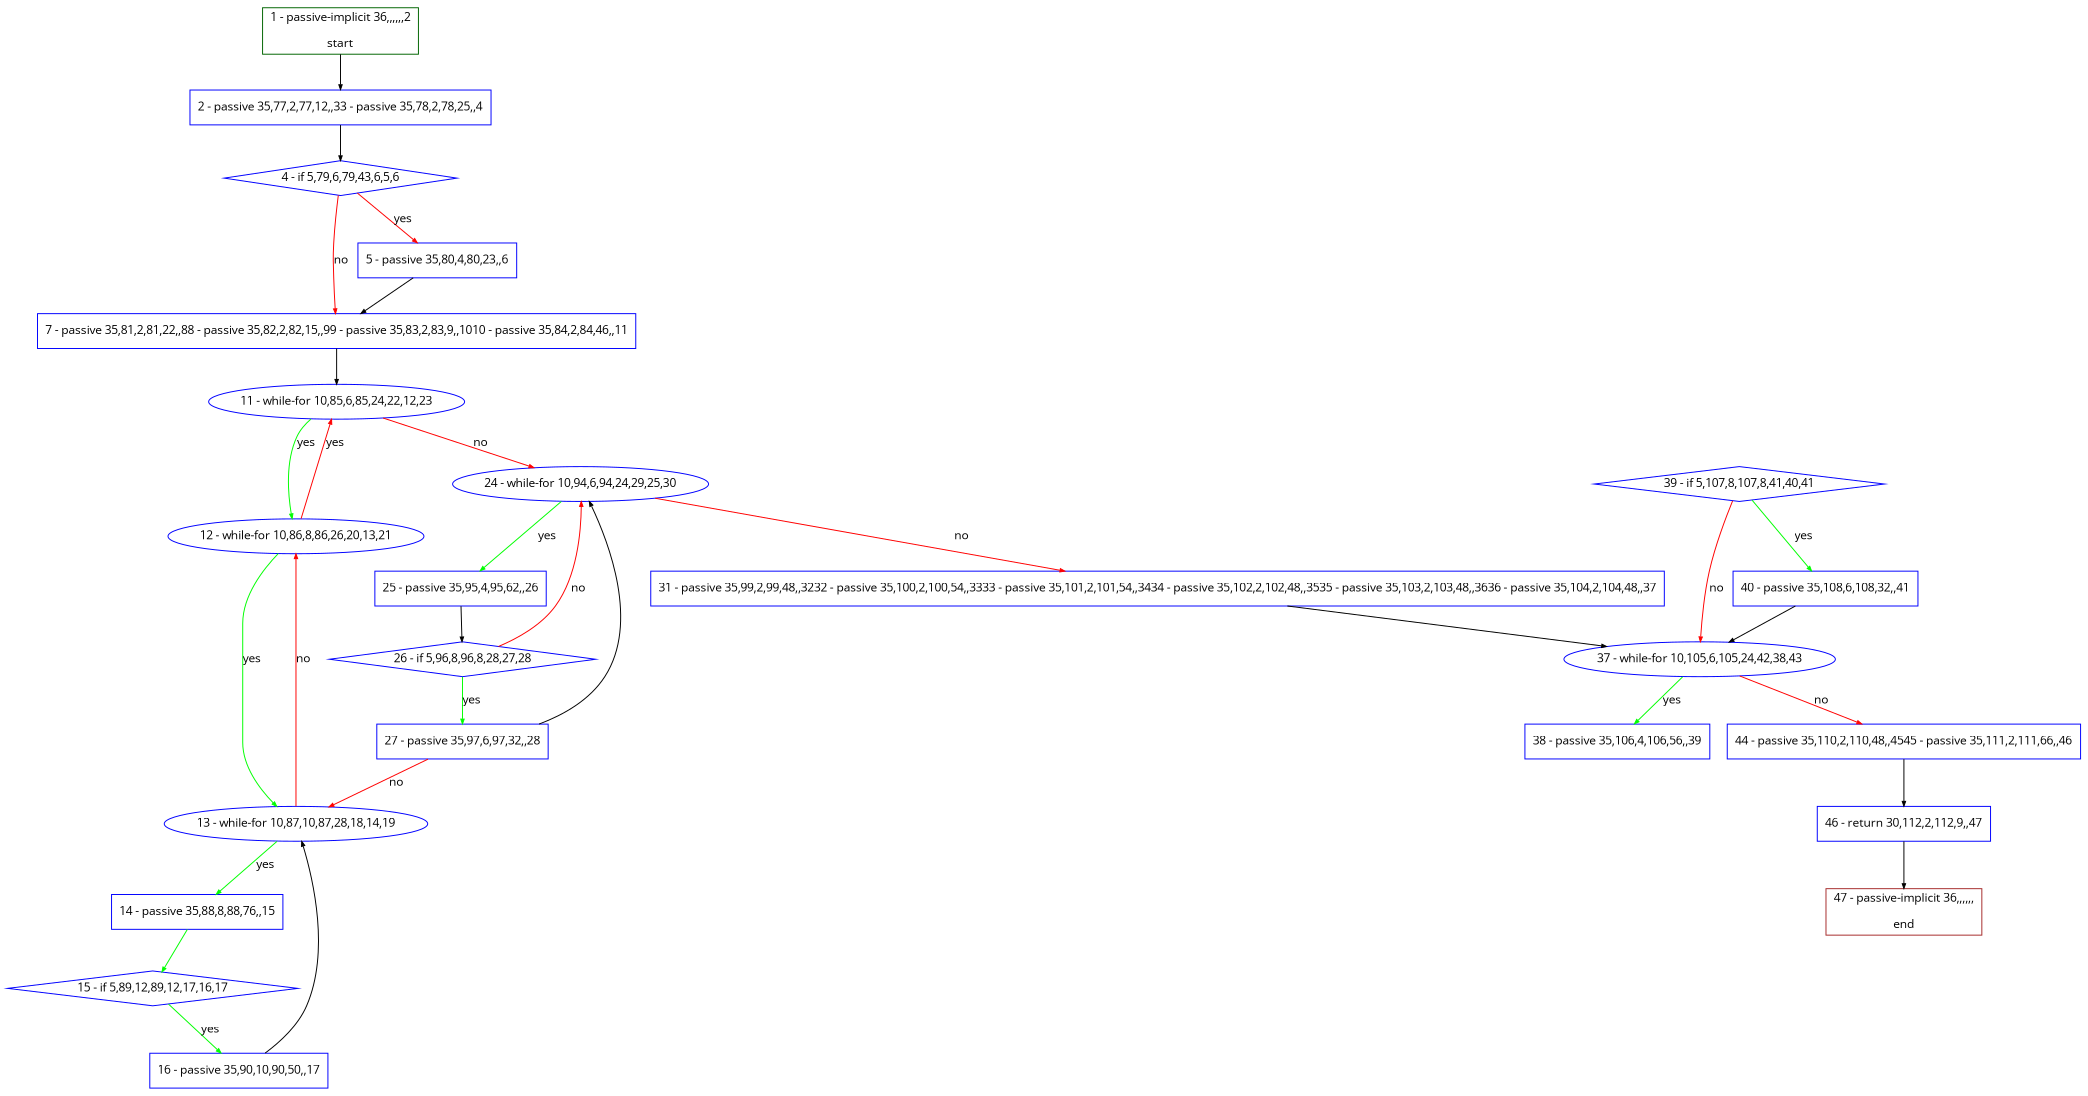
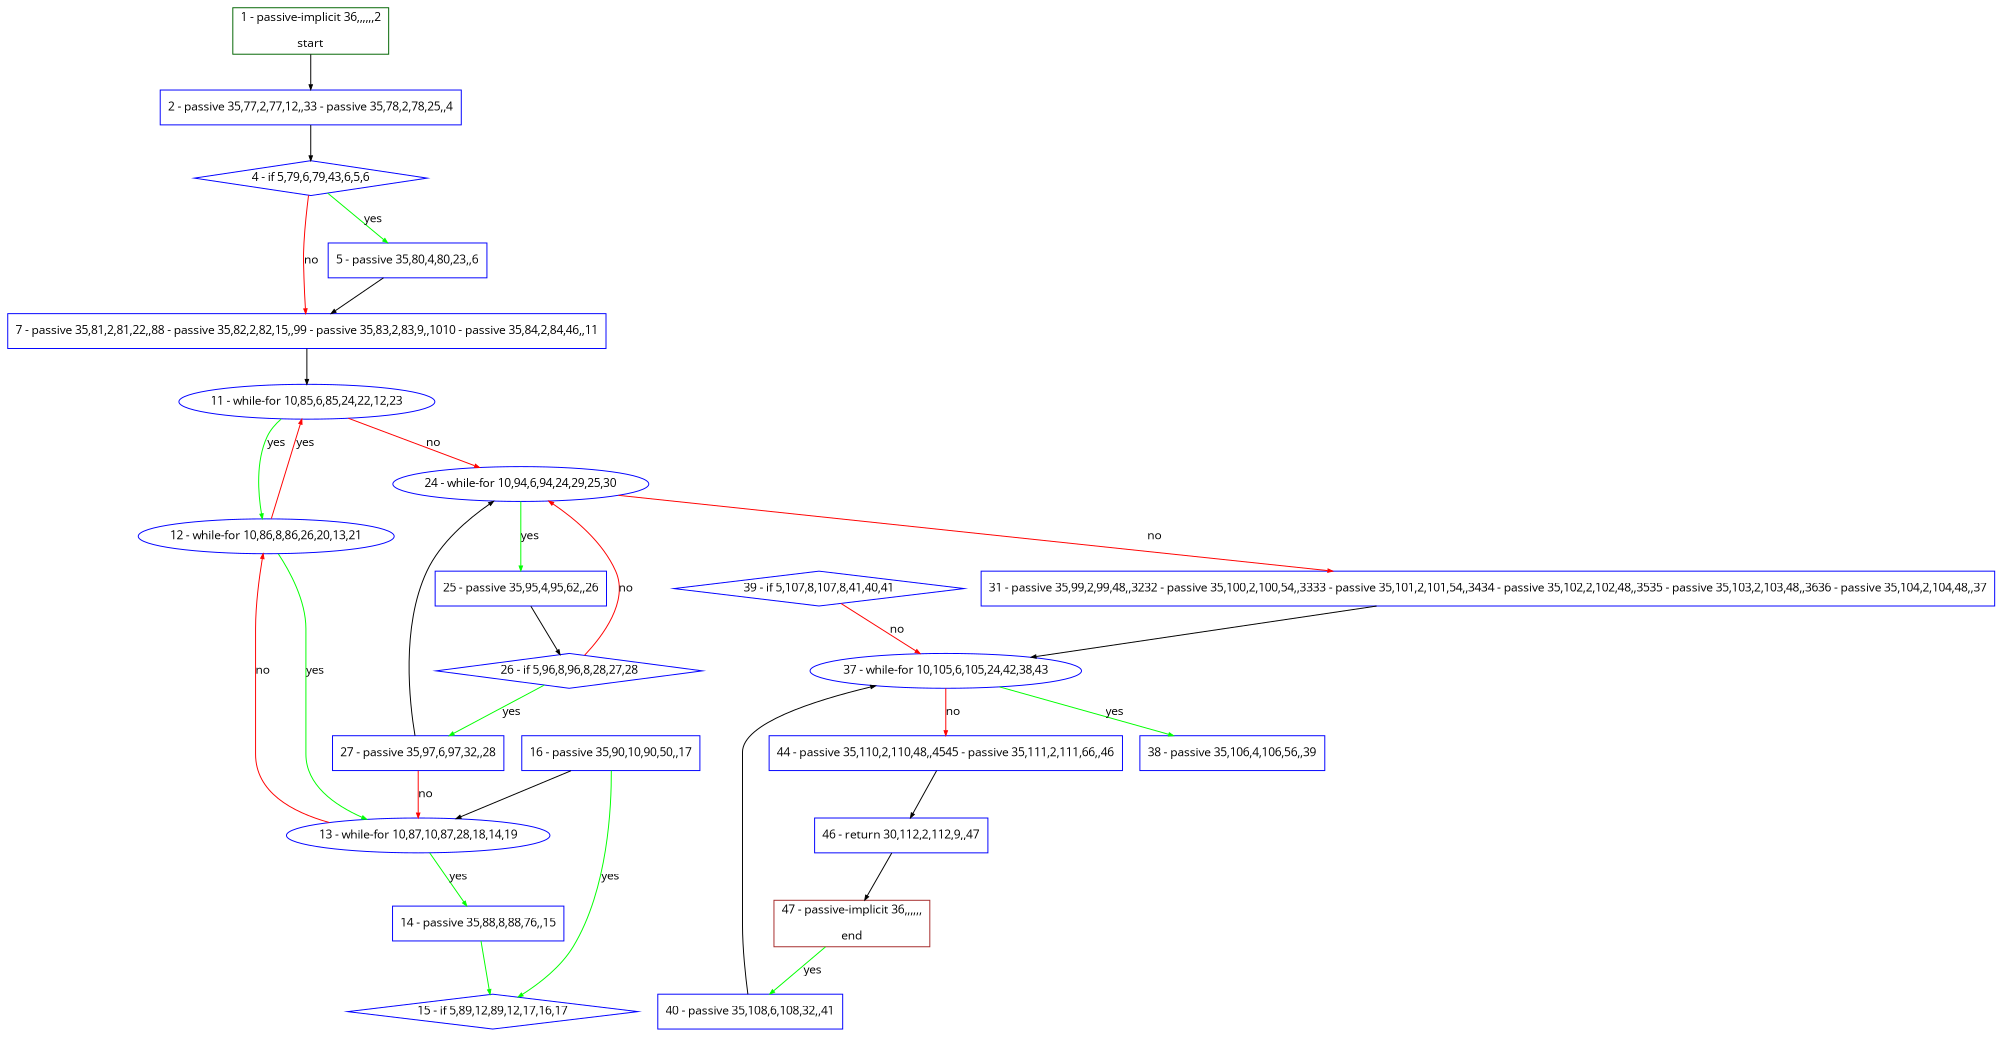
(385, 216) -> (356, 216)
(1780, 534) -> (800, 969)
(193, 1027) -> (595, 895)
